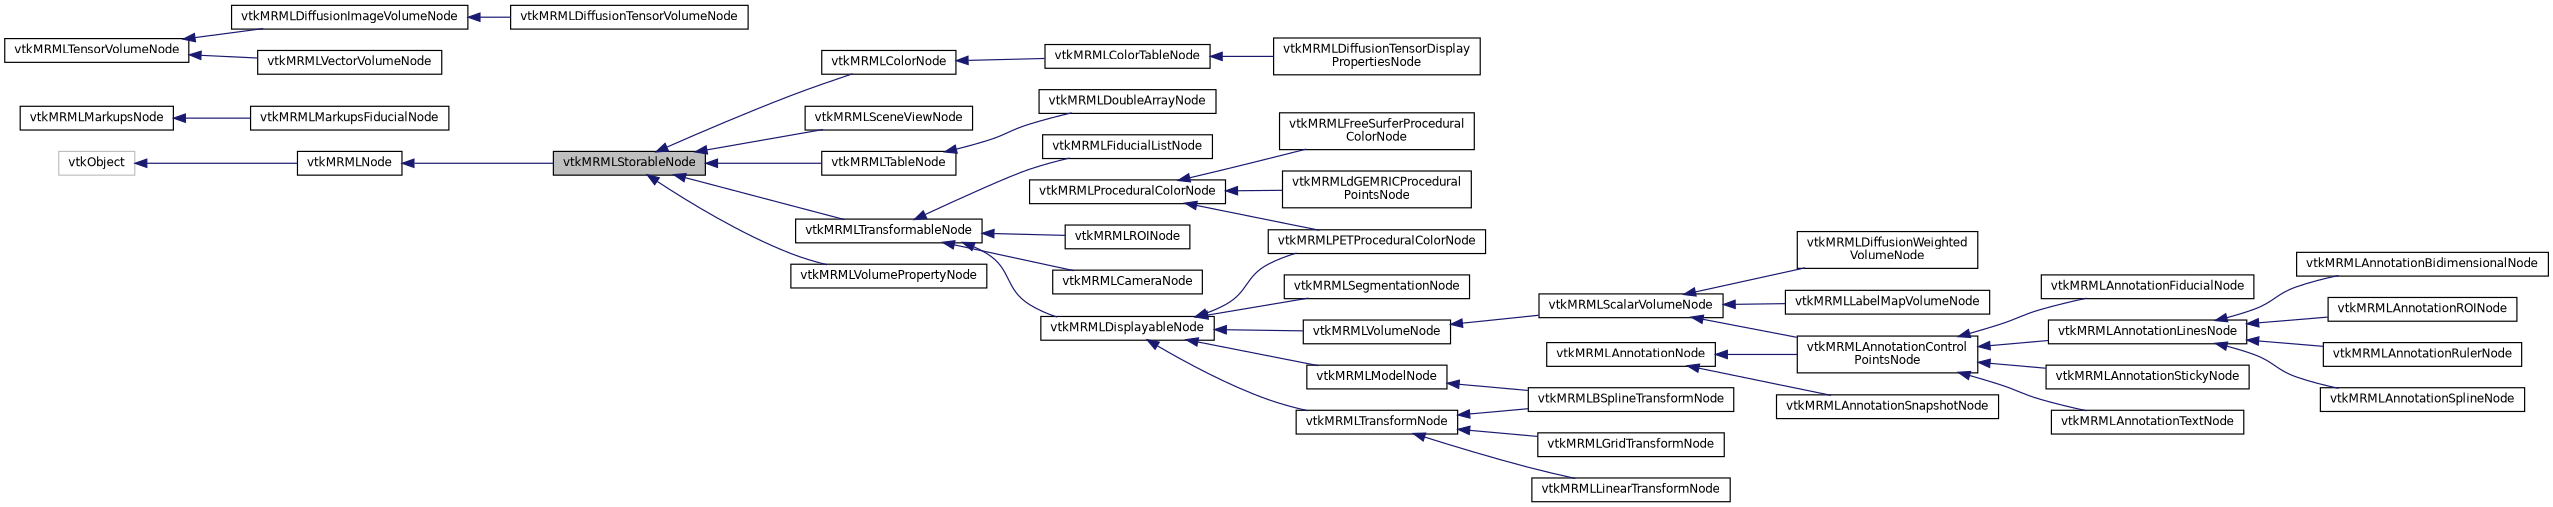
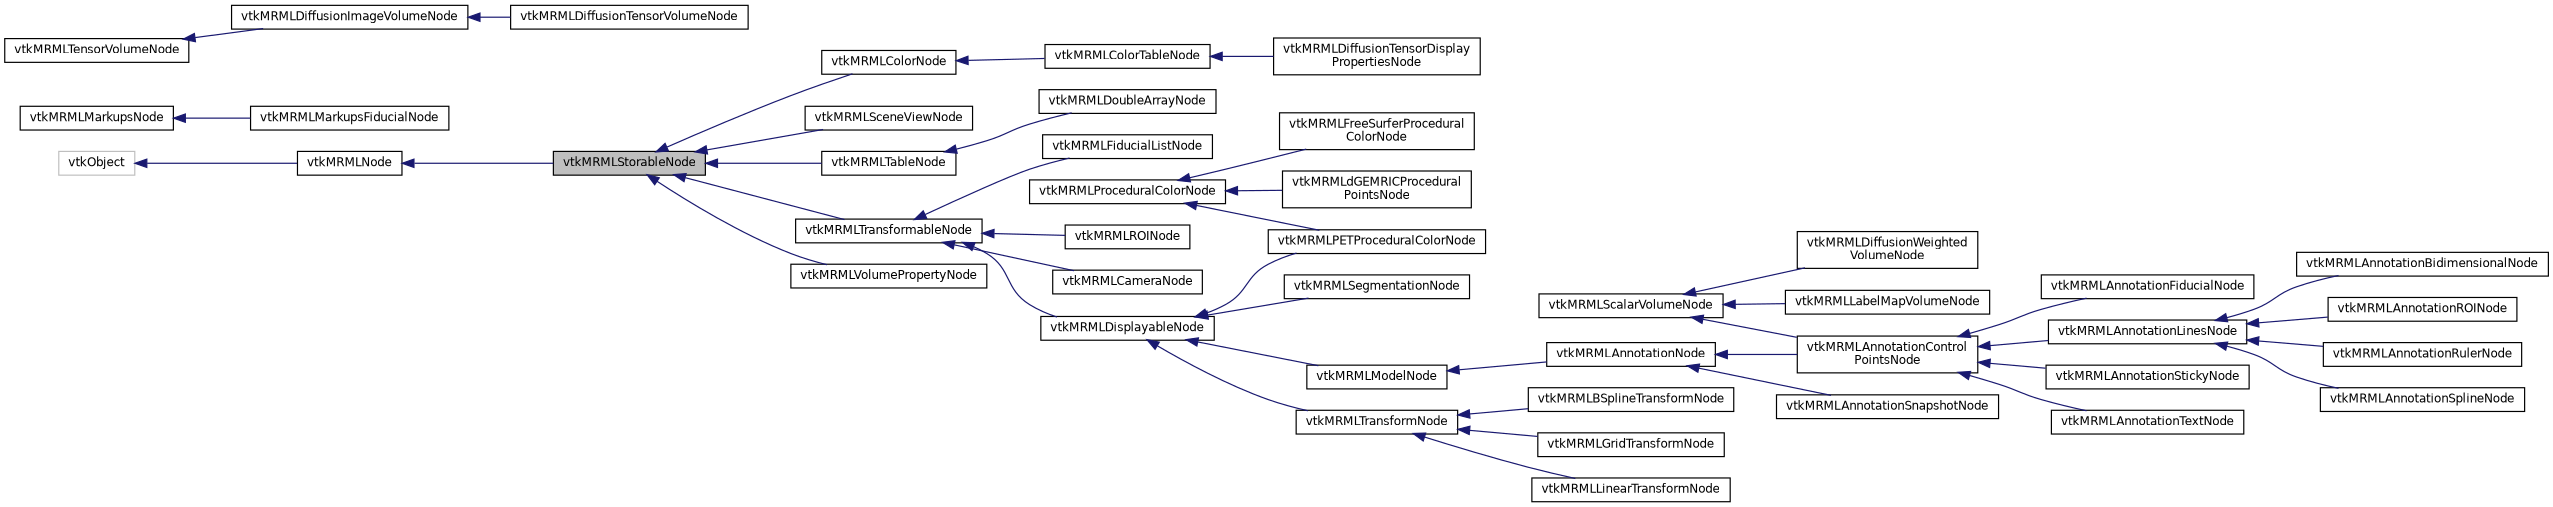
(350, 62) -> none
(1377, 332) -> none
(1493, 387) -> (1503, 366)
